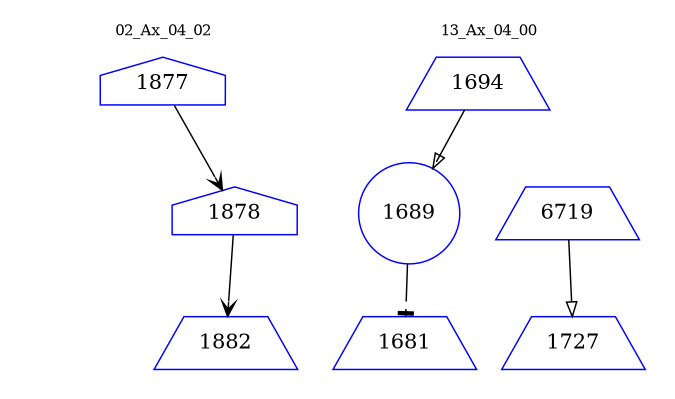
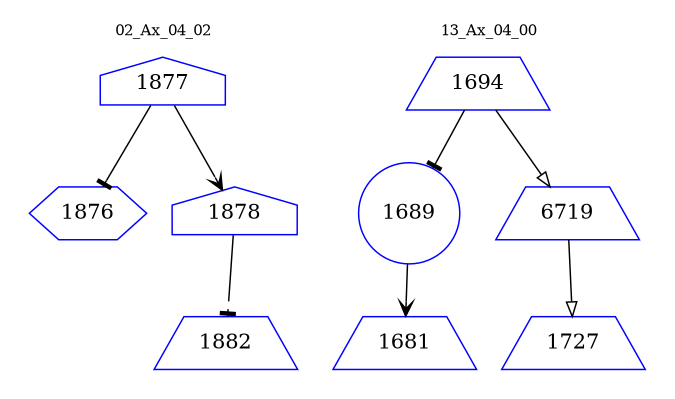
(450, 136) -> (450, 136)
none -> (519, 142)
none -> (88, 213)
(231, 268) -> (231, 268)
(407, 283) -> (407, 283)
